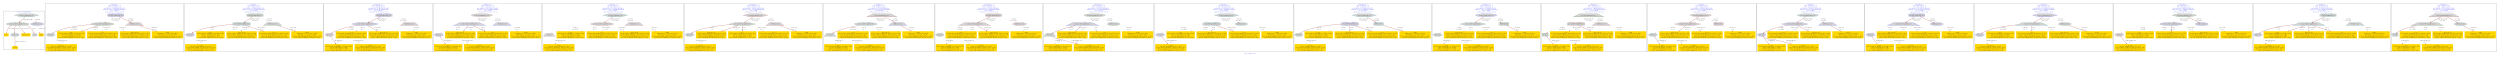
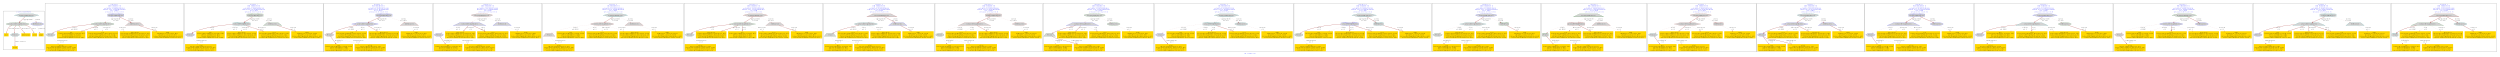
(35, 35) -> (35, 35)
